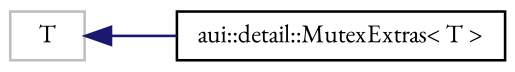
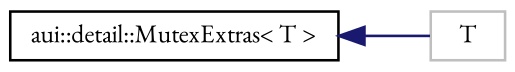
(144, 36) -> (398, 36)
